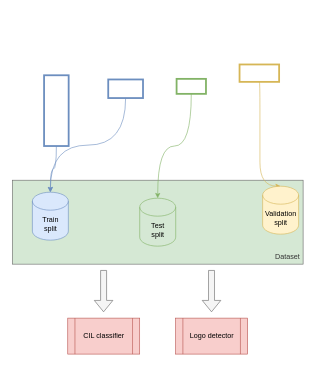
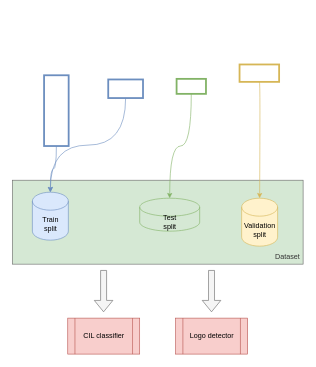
(281, 210) -> (260, 222)
(158, 222) -> (170, 215)
